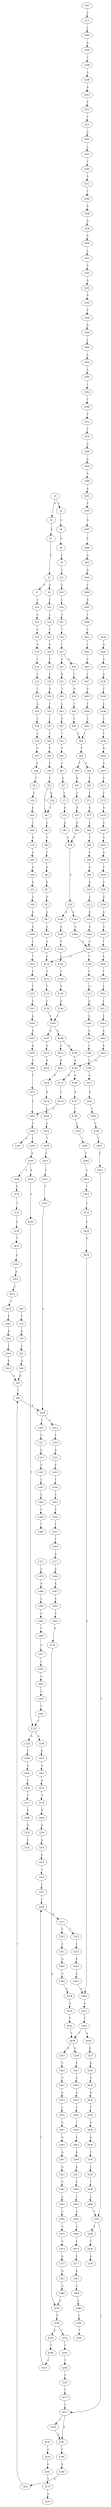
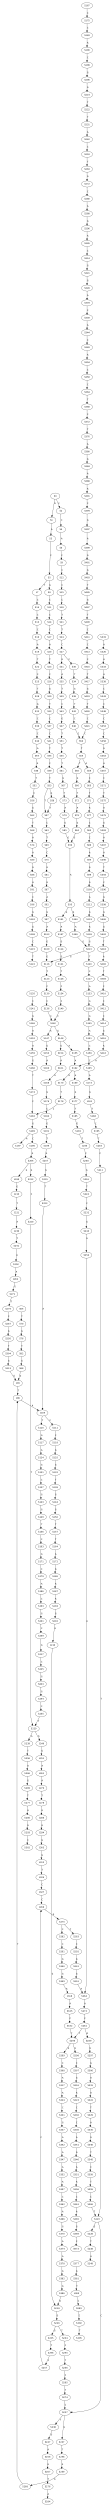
(32, 979) -> none
none -> (41, 1547)
(76, 2255) -> none
(57, 2434) -> (51, 2434)
